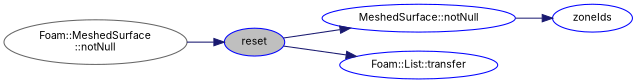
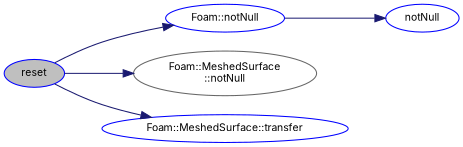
(419, 18) -> (225, 18)
(592, 18) -> (422, 18)
(200, 42) -> (94, 73)
(419, 65) -> (225, 129)
